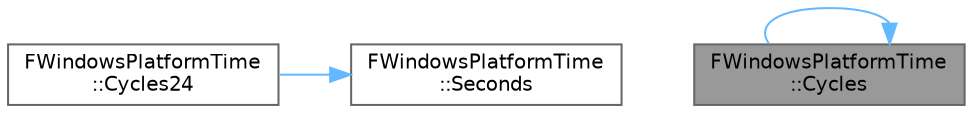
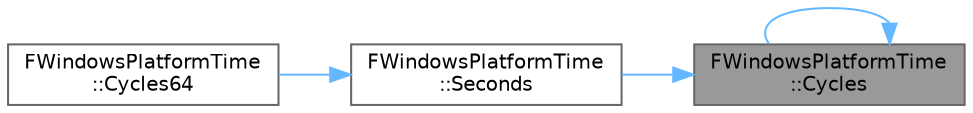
(143, 75) -> (143, 75)
none -> (647, 75)
